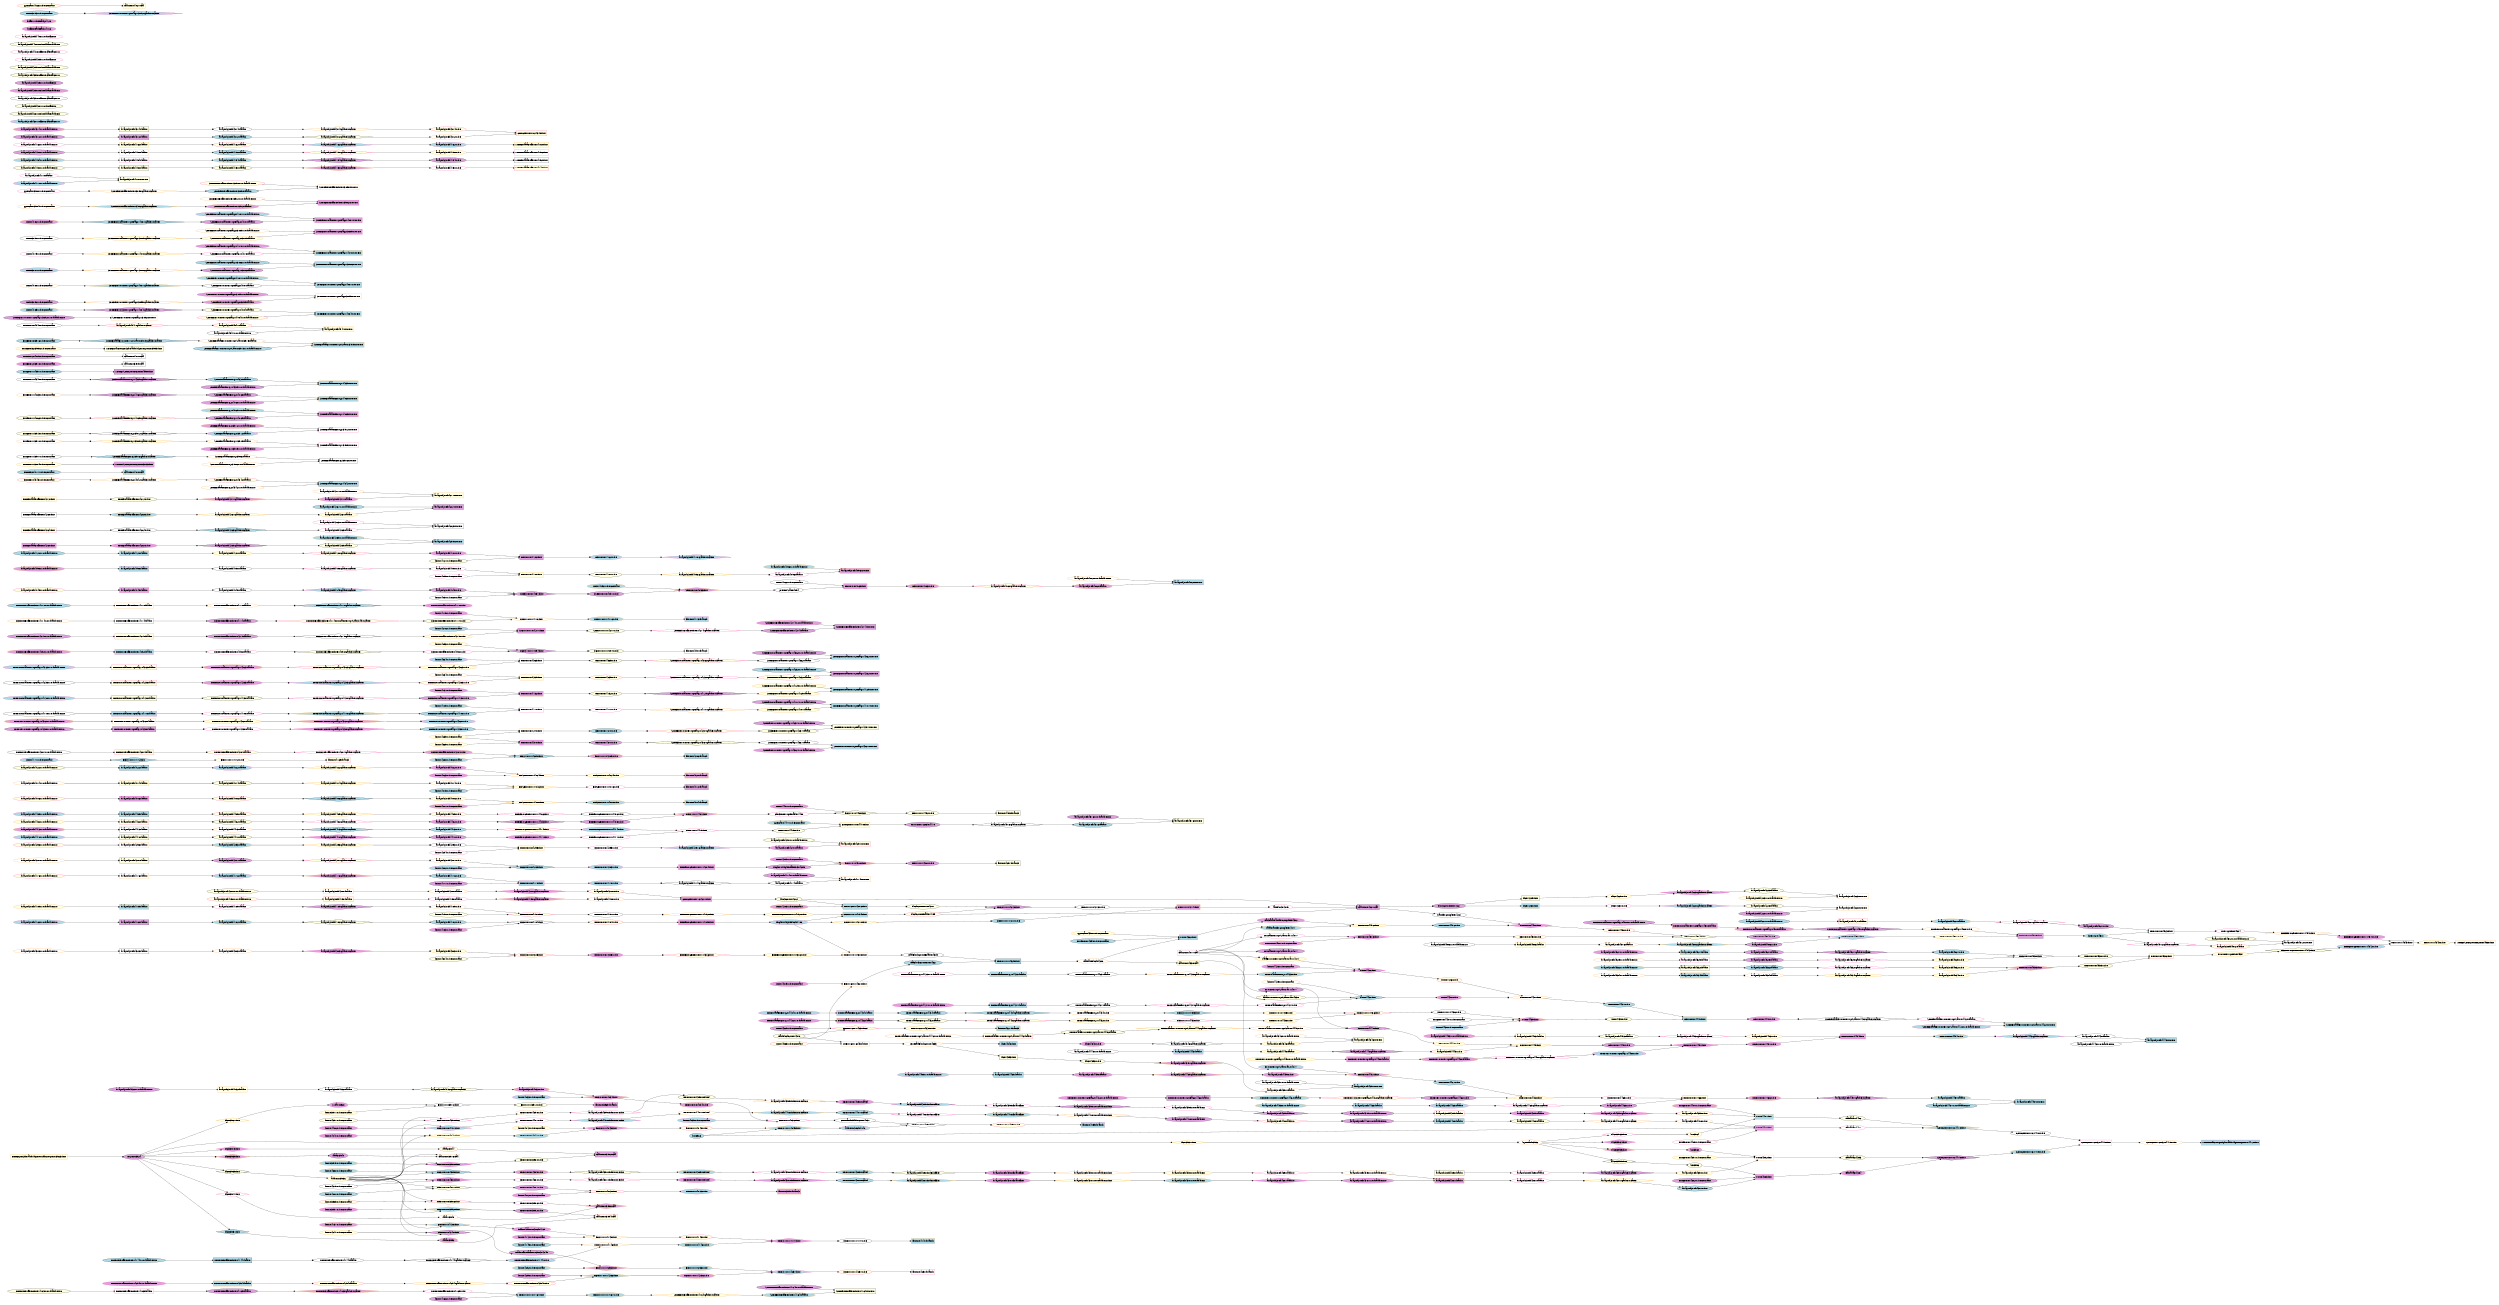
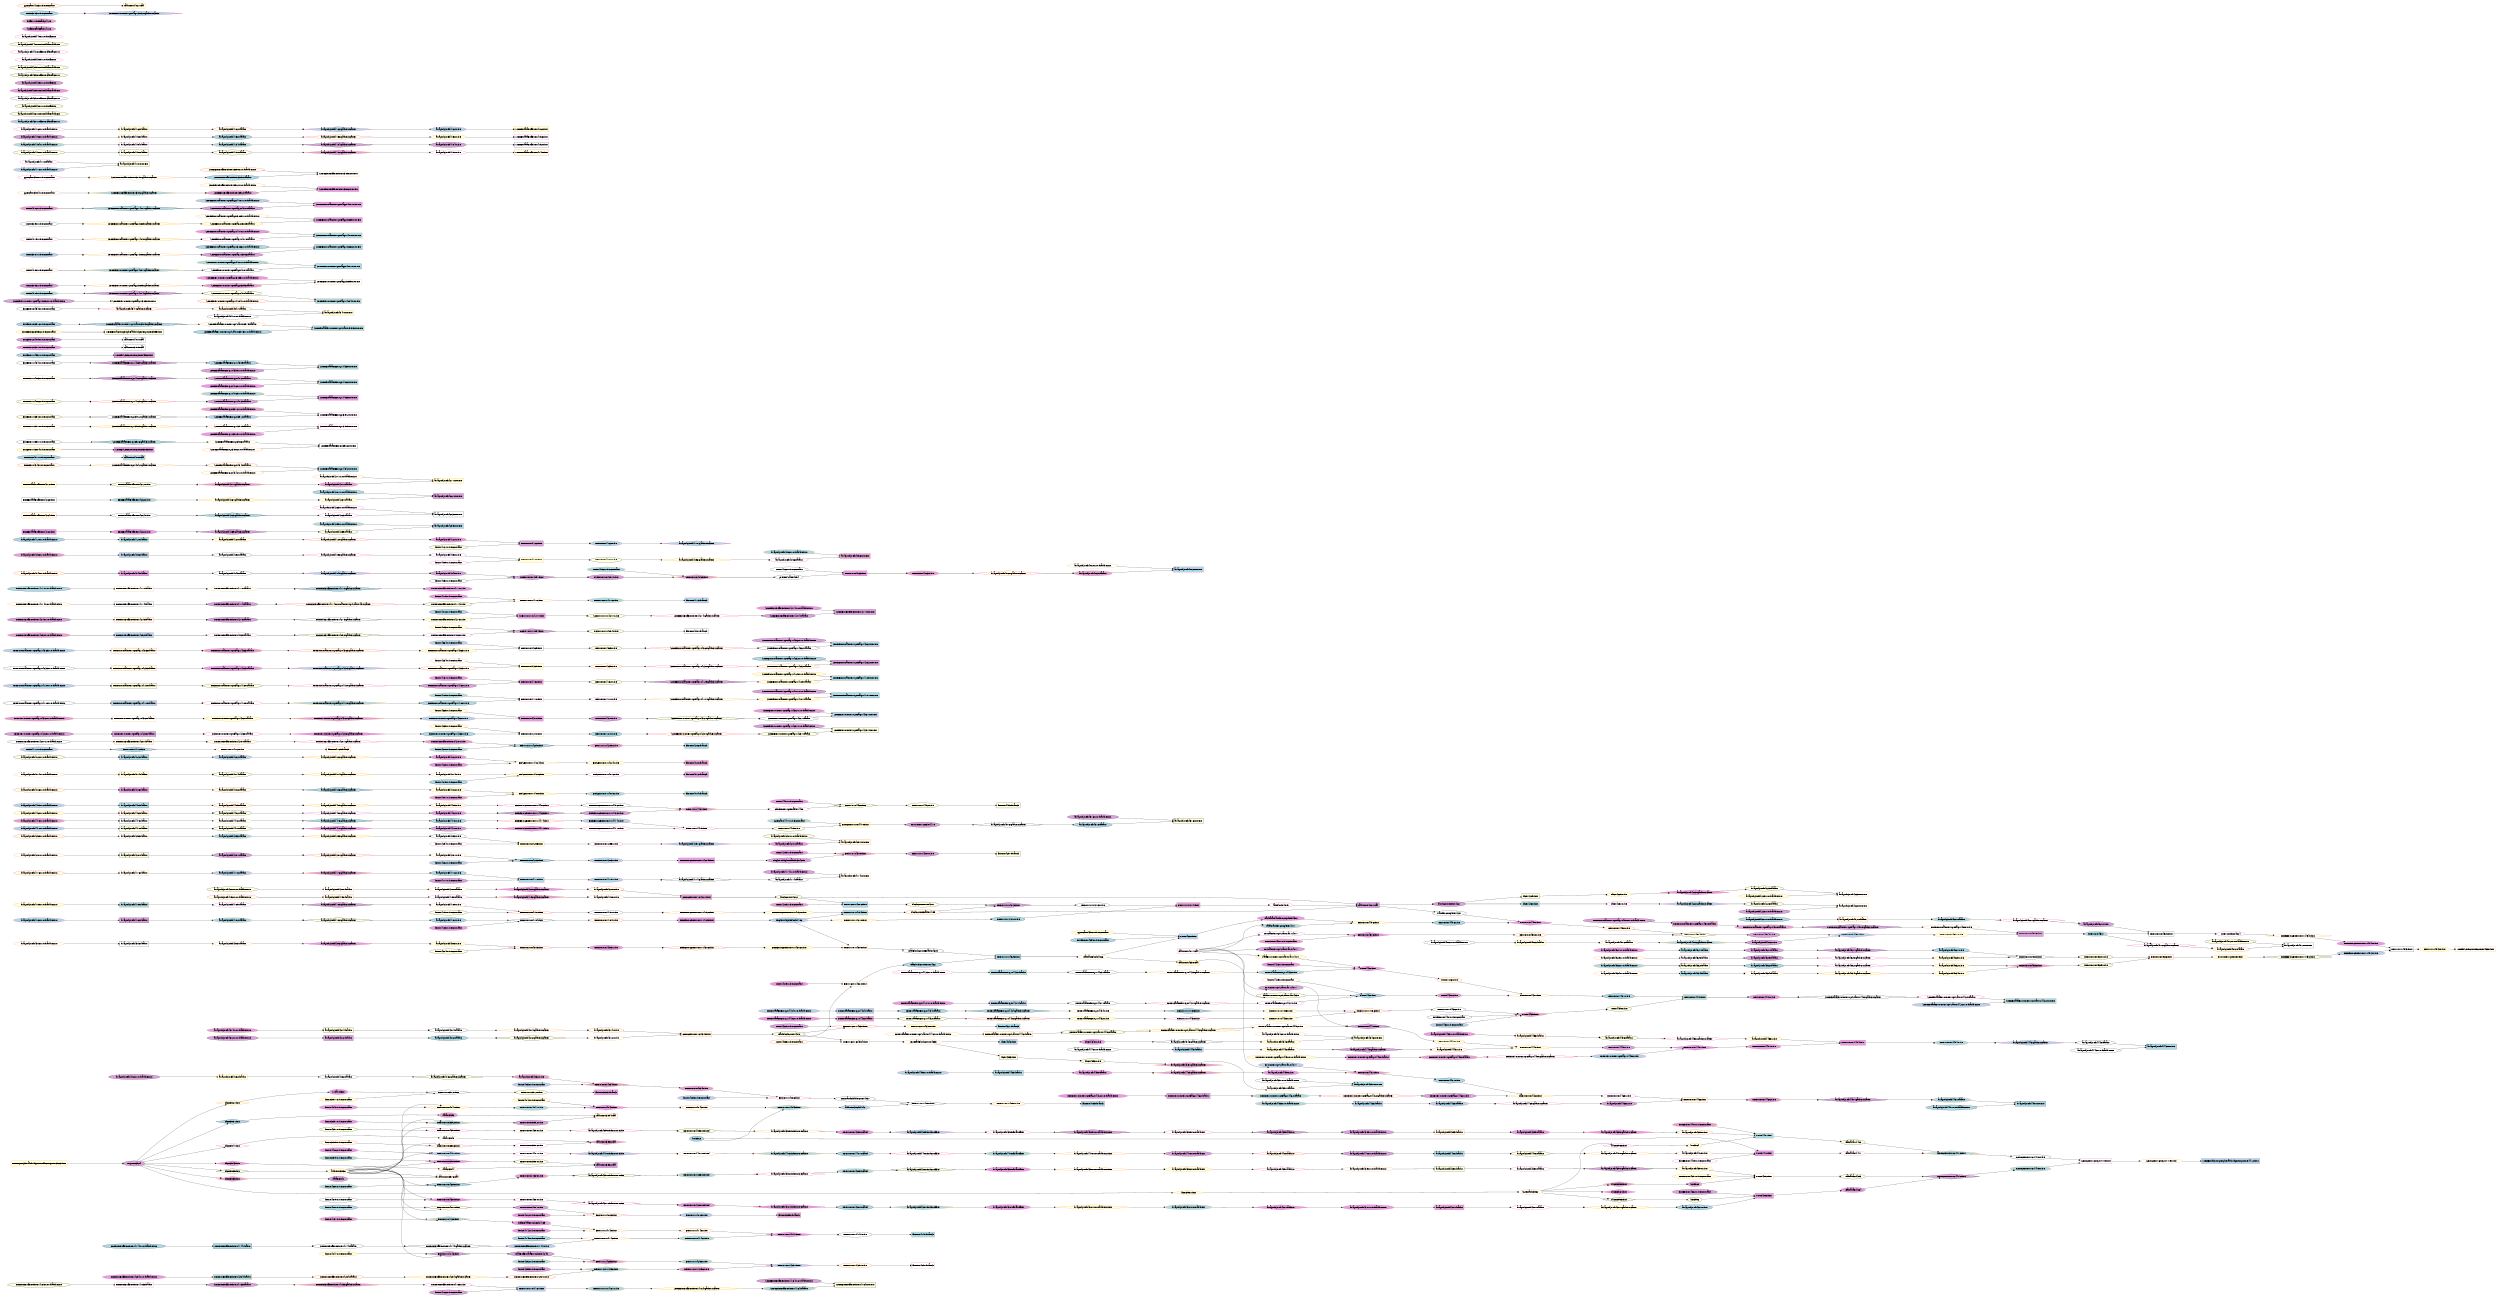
(492, 740) -> (497, 719)
(532, 837) -> (532, 829)
none -> (742, 1034)
(1411, 1176) -> (1413, 1169)
